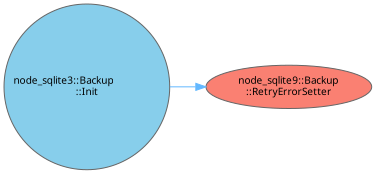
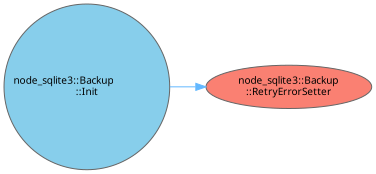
(289, 87) -> (289, 87)
